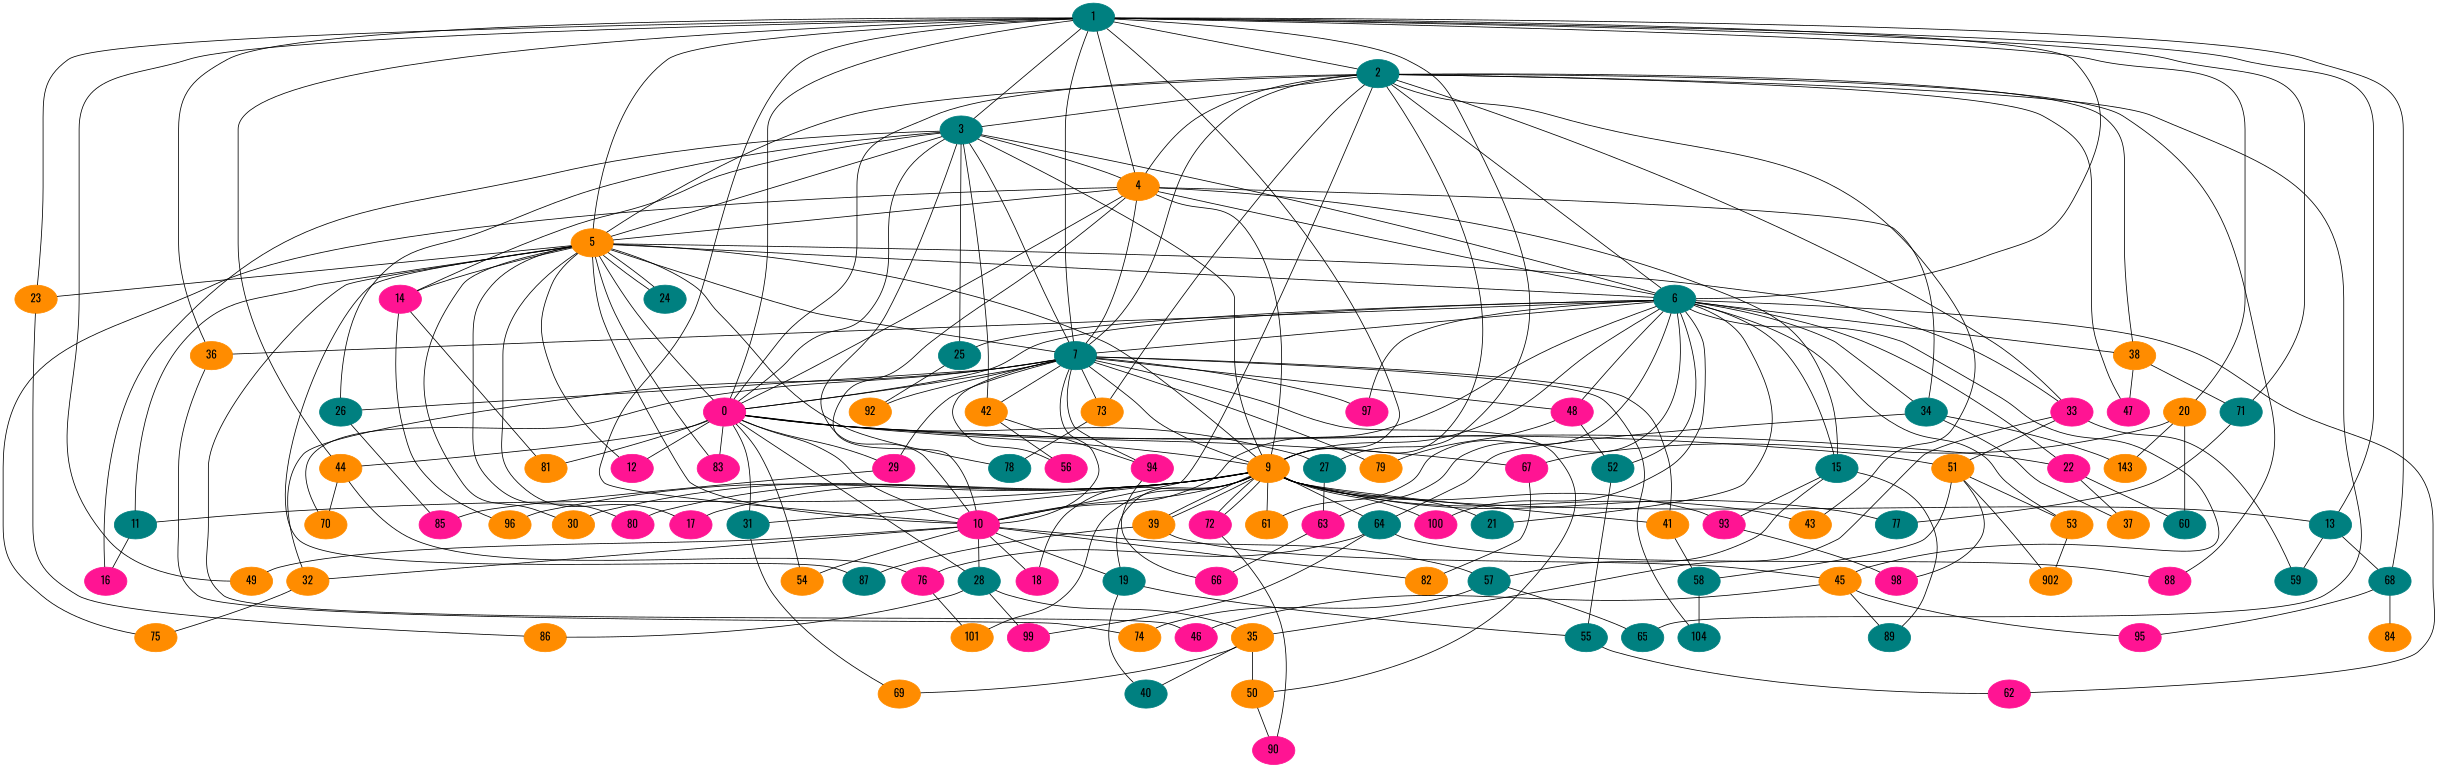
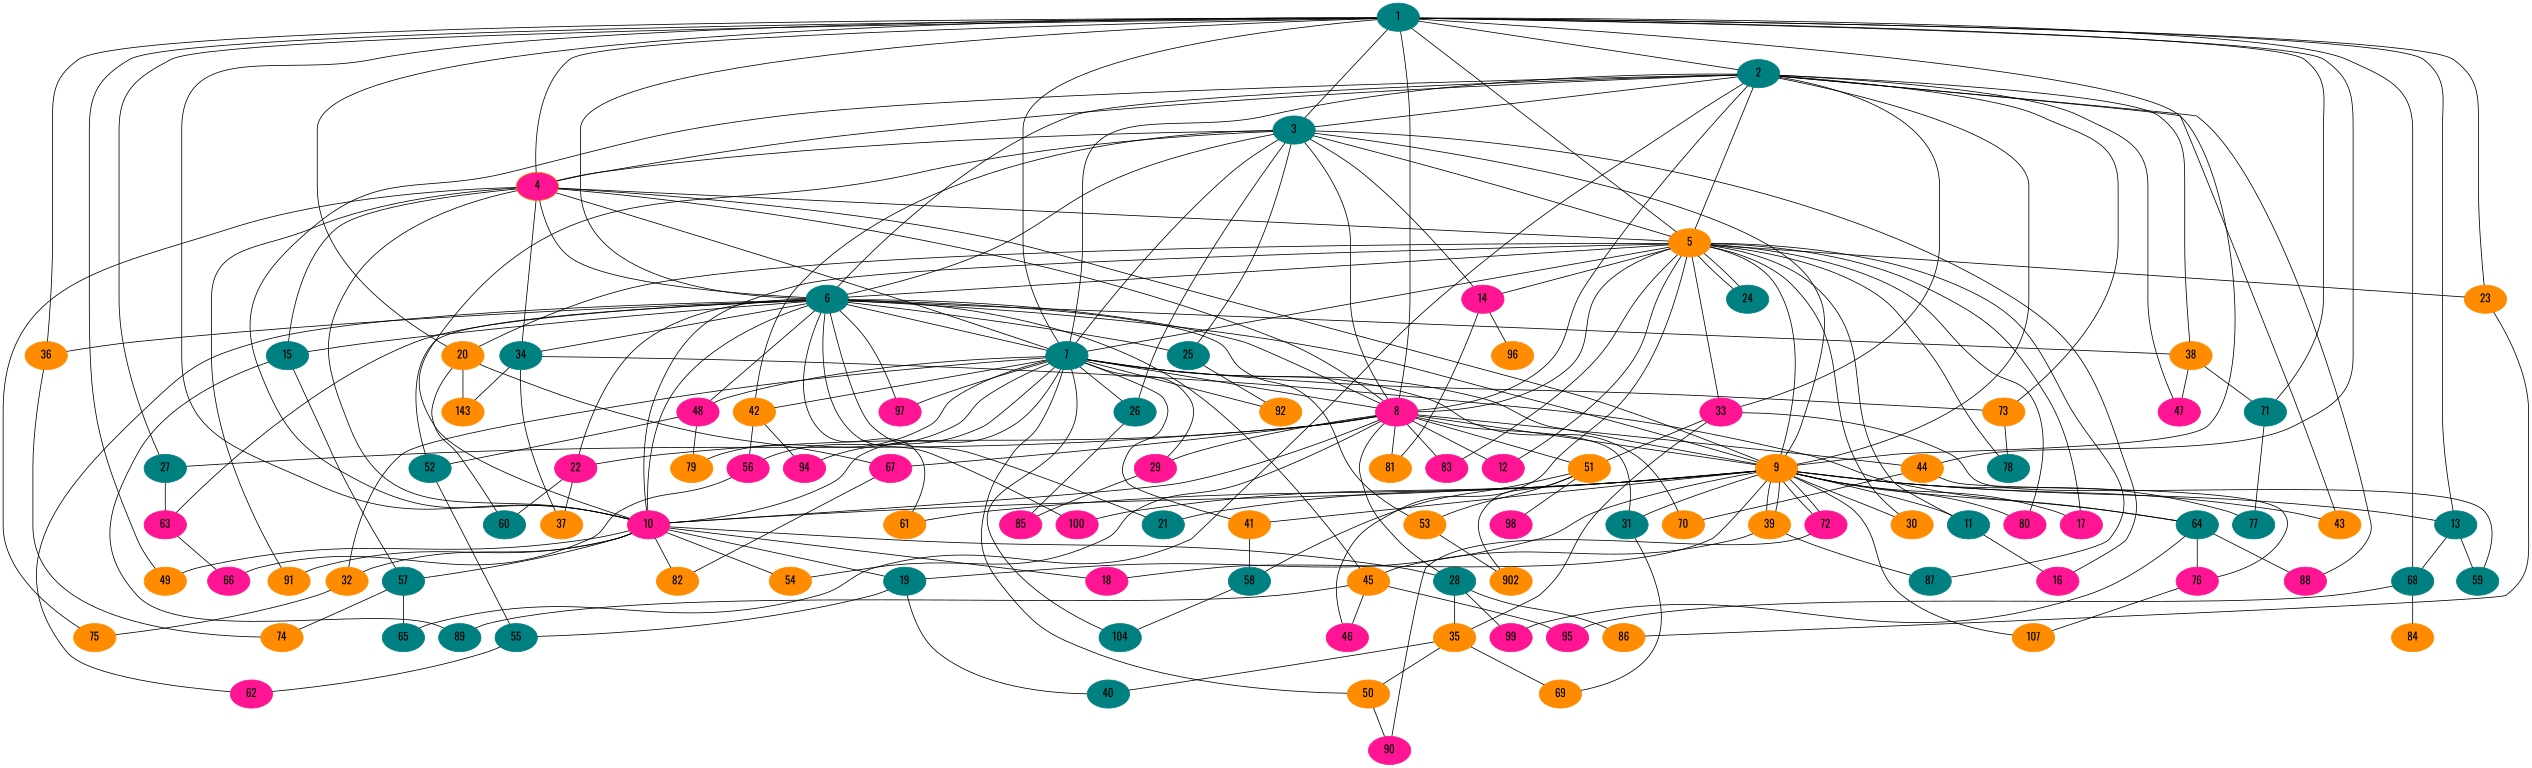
(1138, 186) -> (537, 186)
none -> (1097, 251)
(725, 412) -> (1397, 412)
(887, 487) -> none
(1724, 525) -> none
(1123, 534) -> (472, 564)
none -> (289, 581)
(972, 638) -> (2034, 638)
